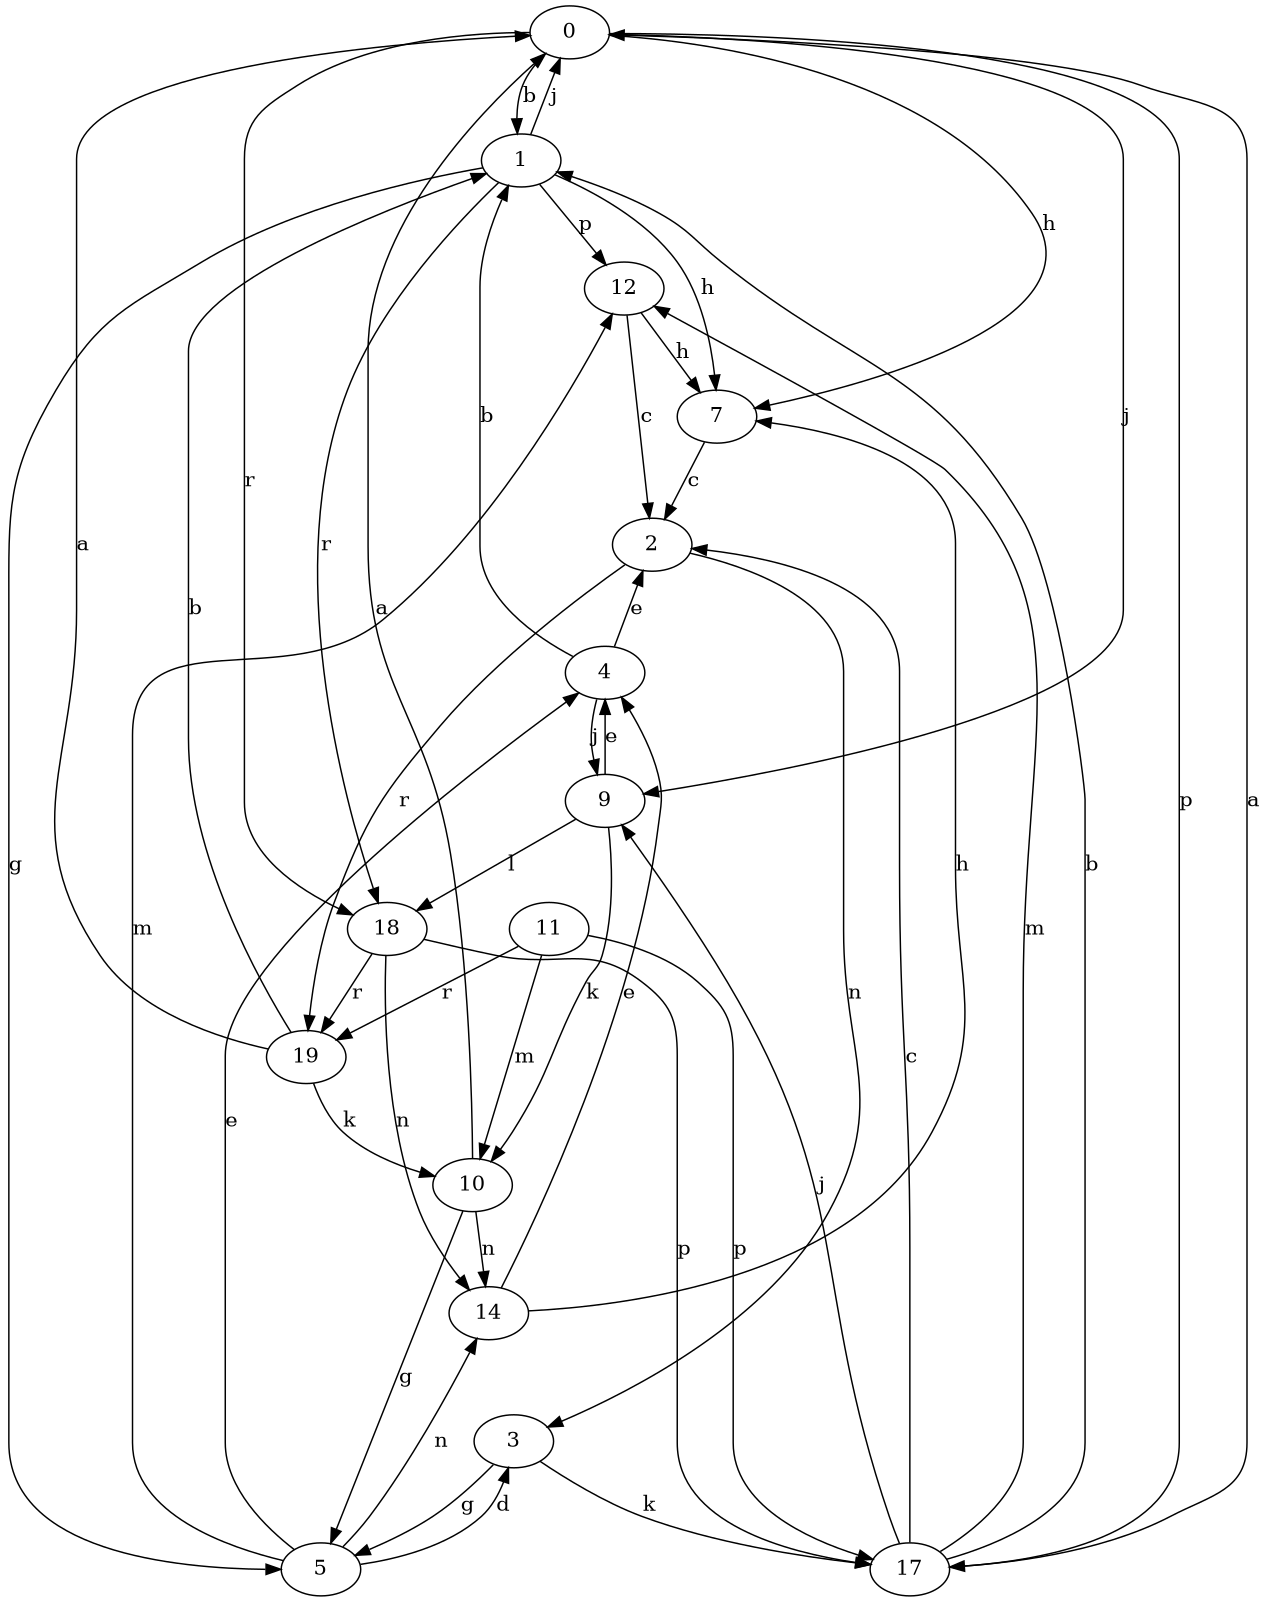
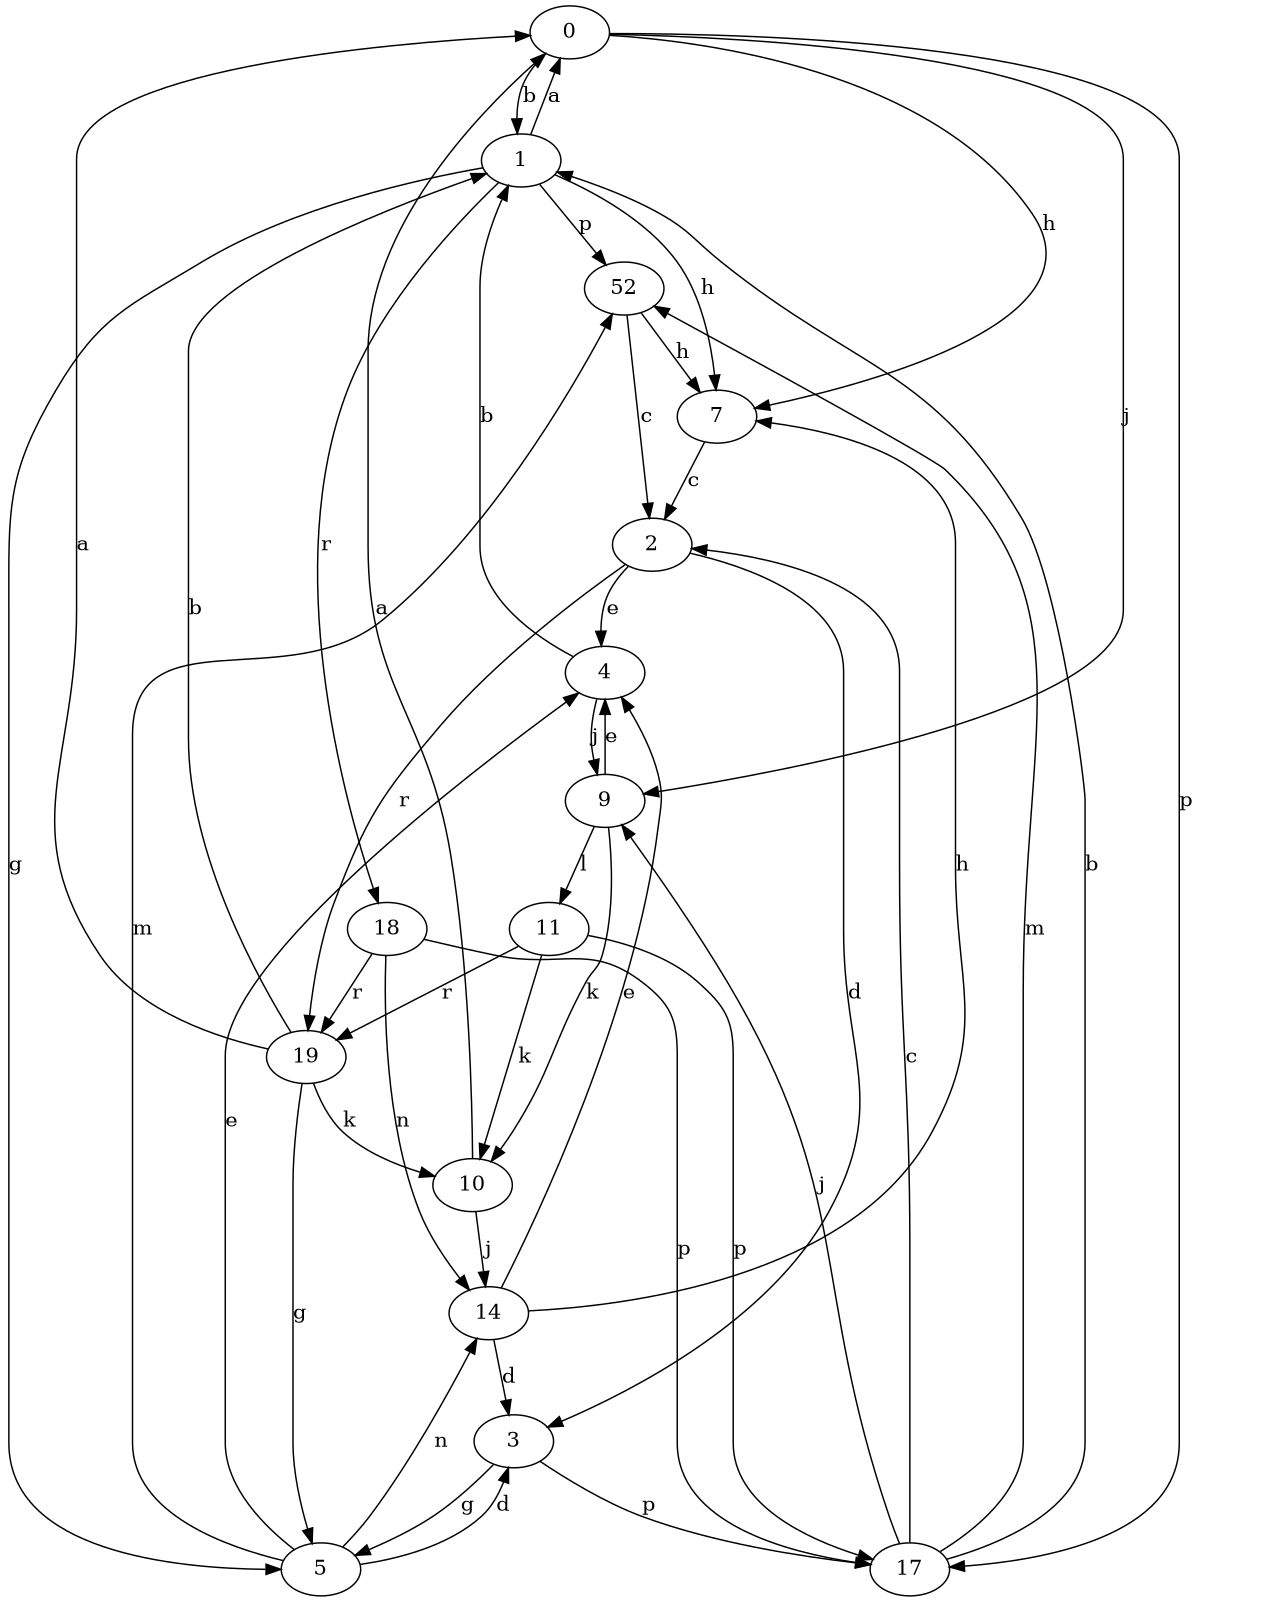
(554, 96) -> (554, 96)
(624, 289) -> (624, 289)
(244, 387) -> none
(626, 616) -> (607, 596)
(1247, 641) -> none
(503, 861) -> (580, 858)
(855, 993) -> (855, 993)
(525, 1057) -> (525, 1057)
(489, 1249) -> (489, 1249)
(400, 1370) -> (293, 1307)
none -> (500, 1370)
(649, 1505) -> (649, 1505)
